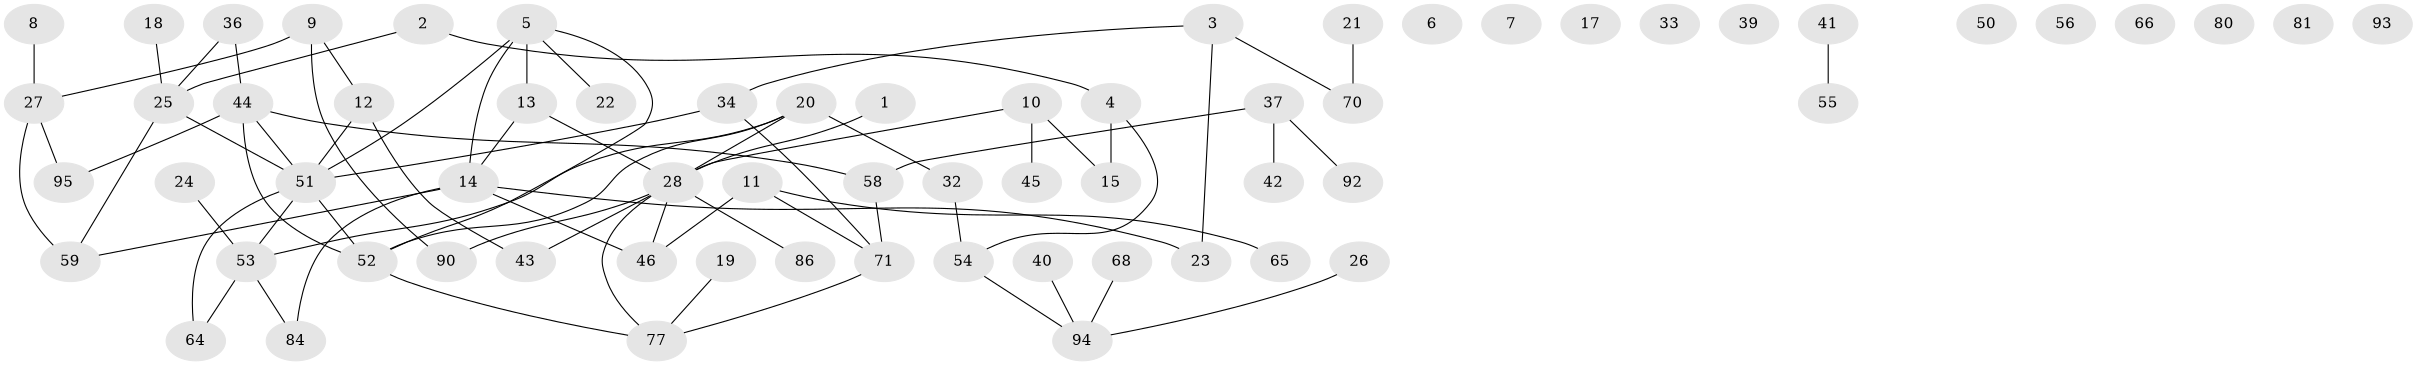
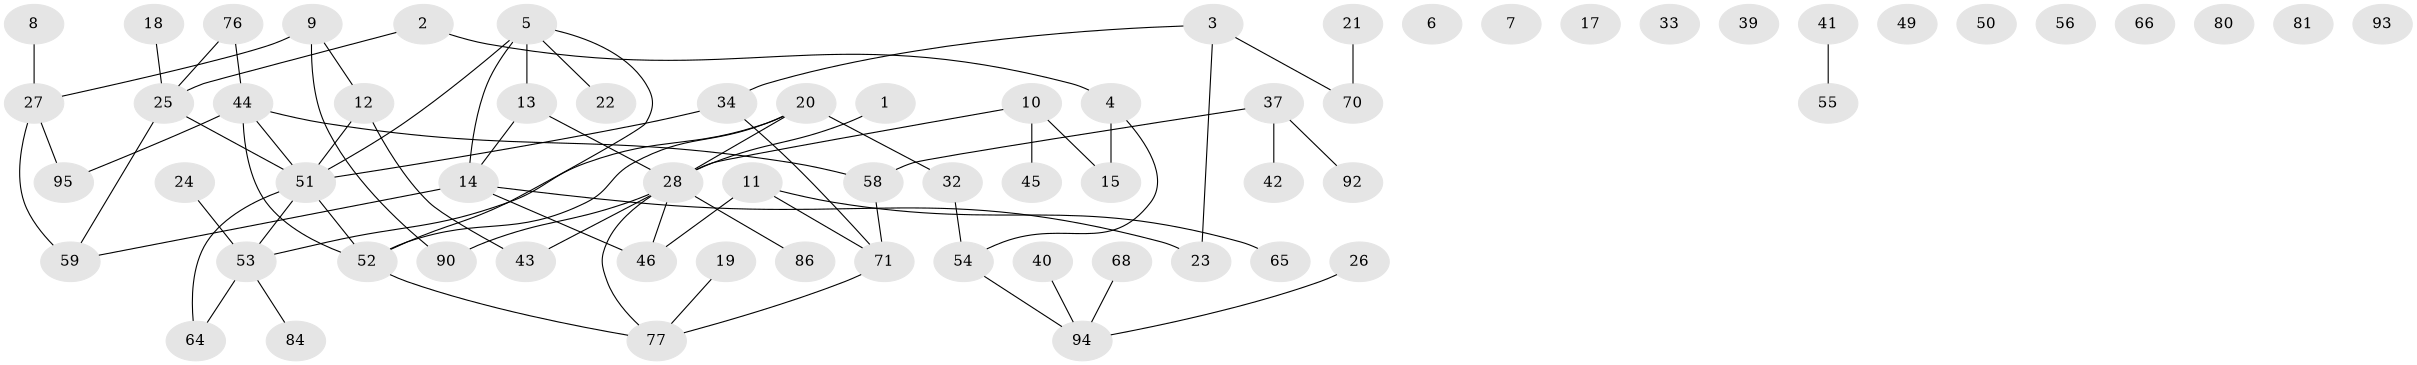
(233, 24) -> (233, 24)
none -> (1907, 24)
(351, 222) -> none
